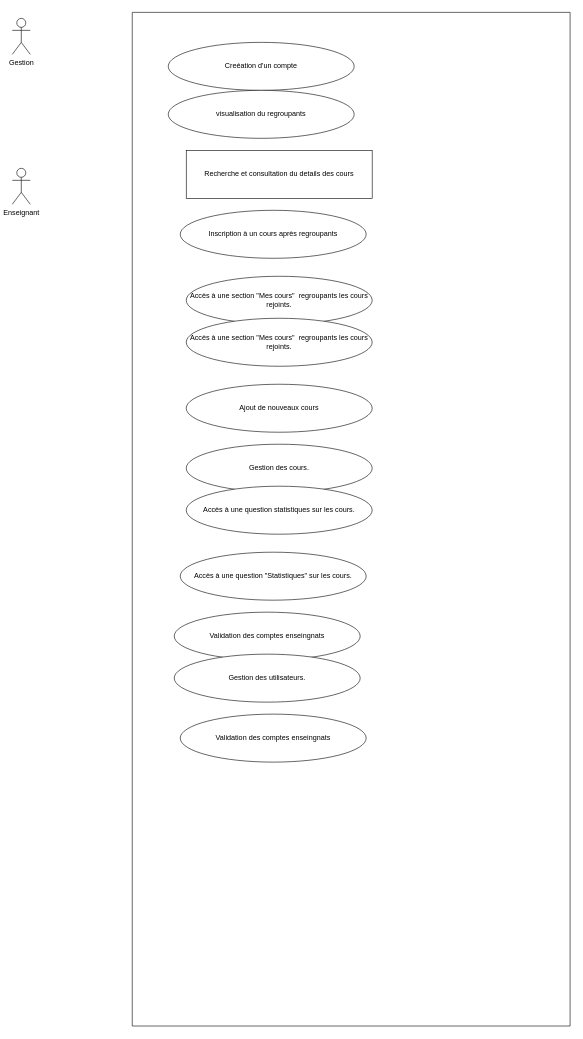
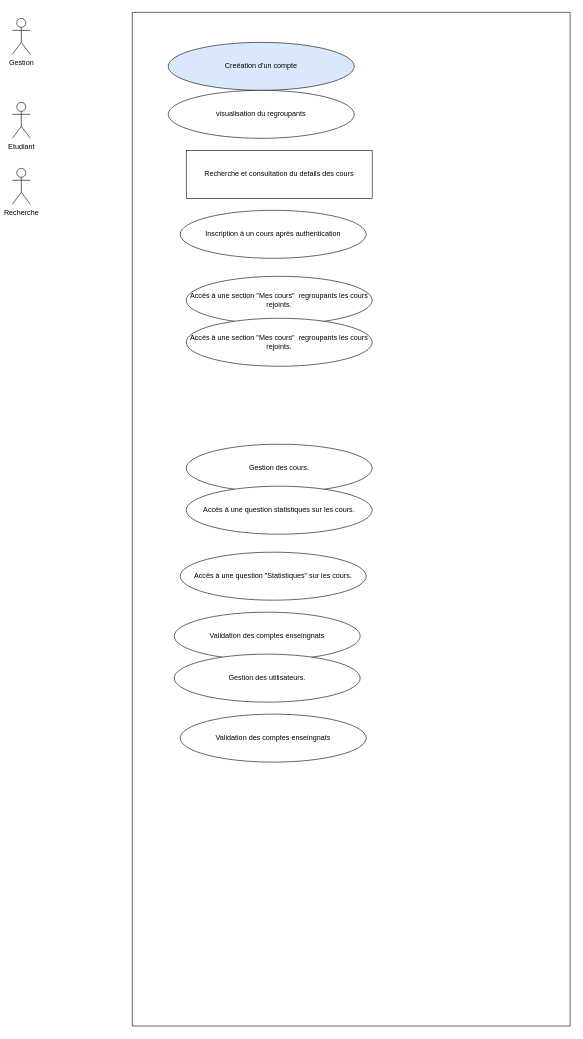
(261, 66) -> (261, 66)
none -> (21, 120)
(22, 213) -> (22, 213)
(273, 234) -> (273, 234)
(279, 408) -> none
